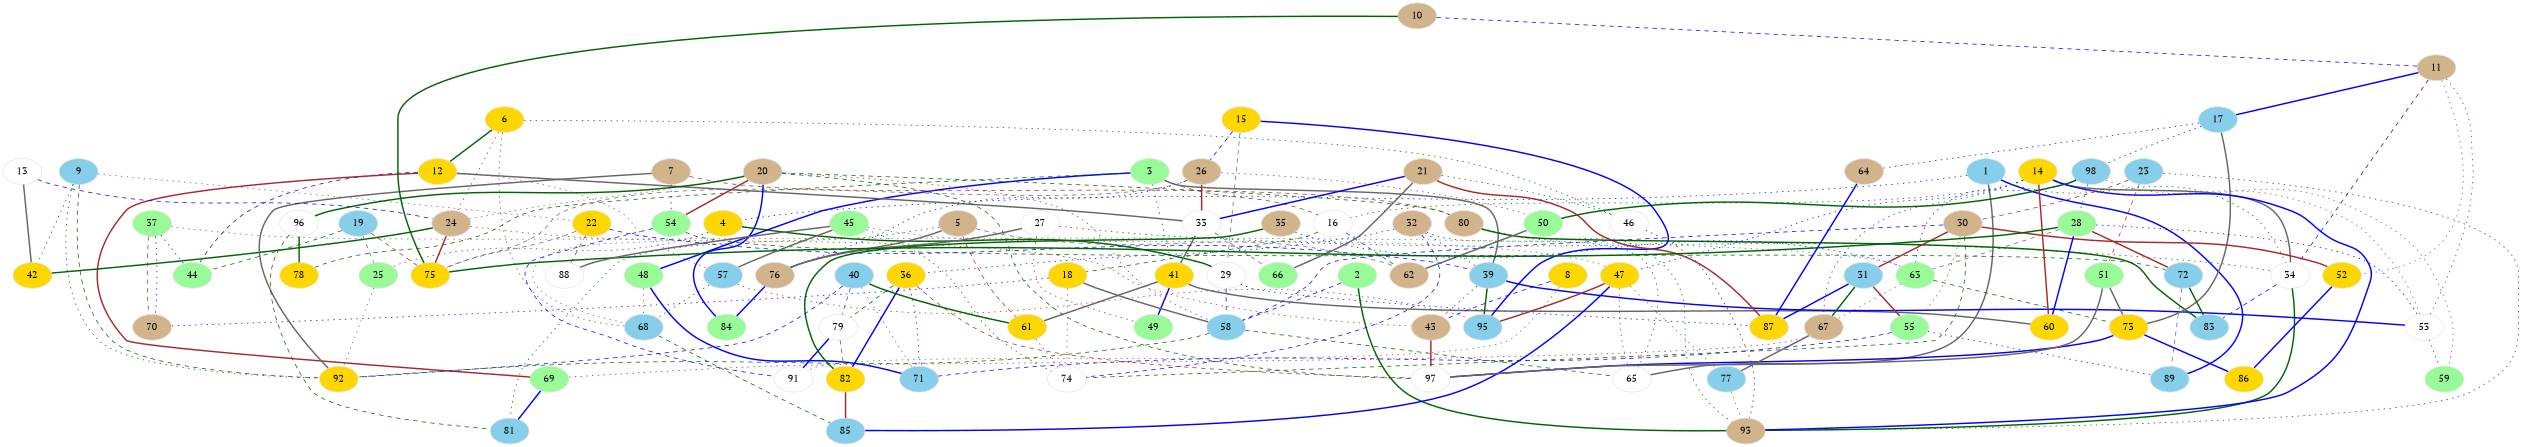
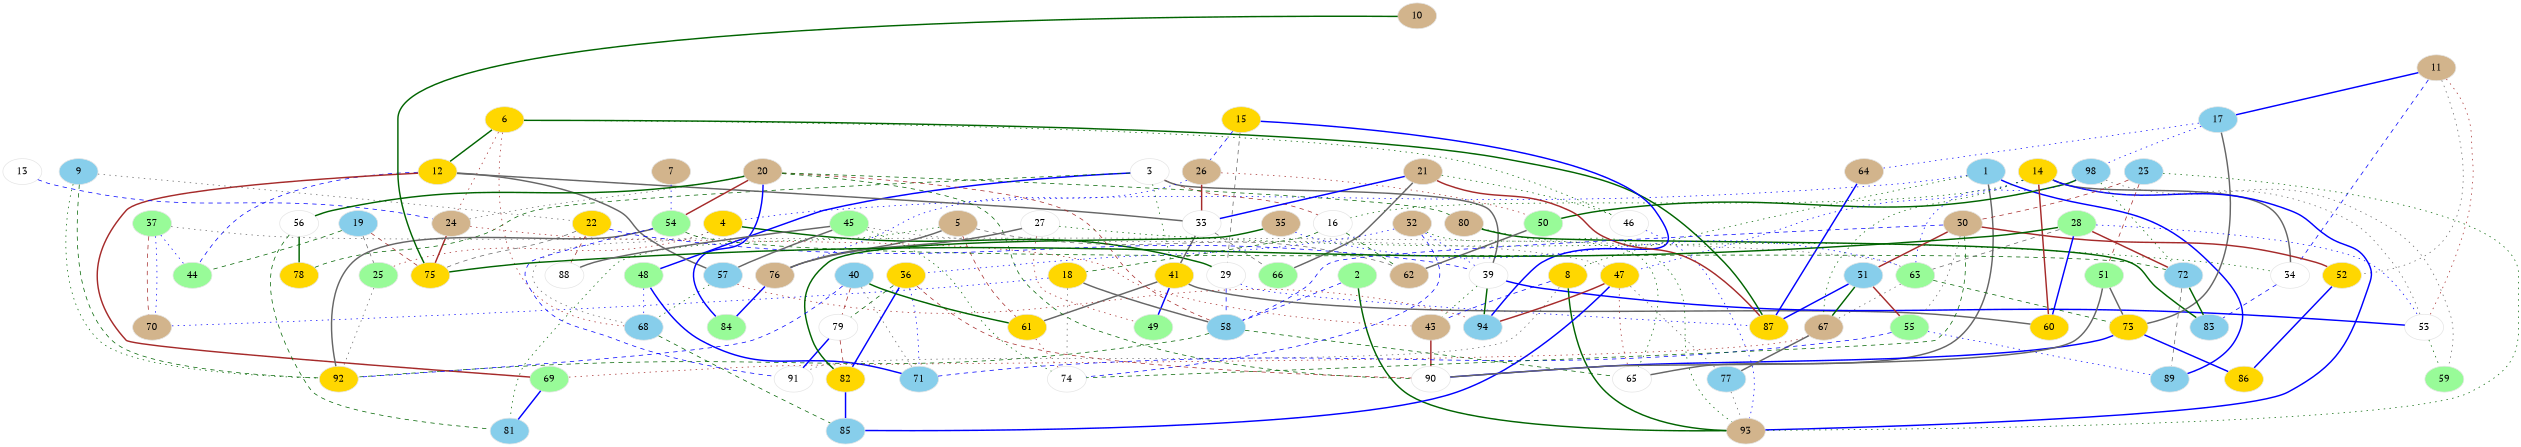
(1927, 42) -> none
none -> (1366, 143)
(1150, 172) -> (1150, 172)
(2158, 186) -> (1774, 217)
(809, 190) -> none
(1051, 190) -> none
(371, 195) -> (395, 244)
(2084, 198) -> (2136, 222)
(1050, 205) -> (993, 193)
(610, 207) -> (610, 207)
(299, 223) -> (299, 223)
(32, 275) -> none
(1489, 275) -> (1489, 275)
(644, 301) -> (644, 301)
(1483, 327) -> (1483, 327)
(1431, 379) -> (1431, 379)
(846, 405) -> (846, 405)
(2074, 422) -> (1612, 397)
